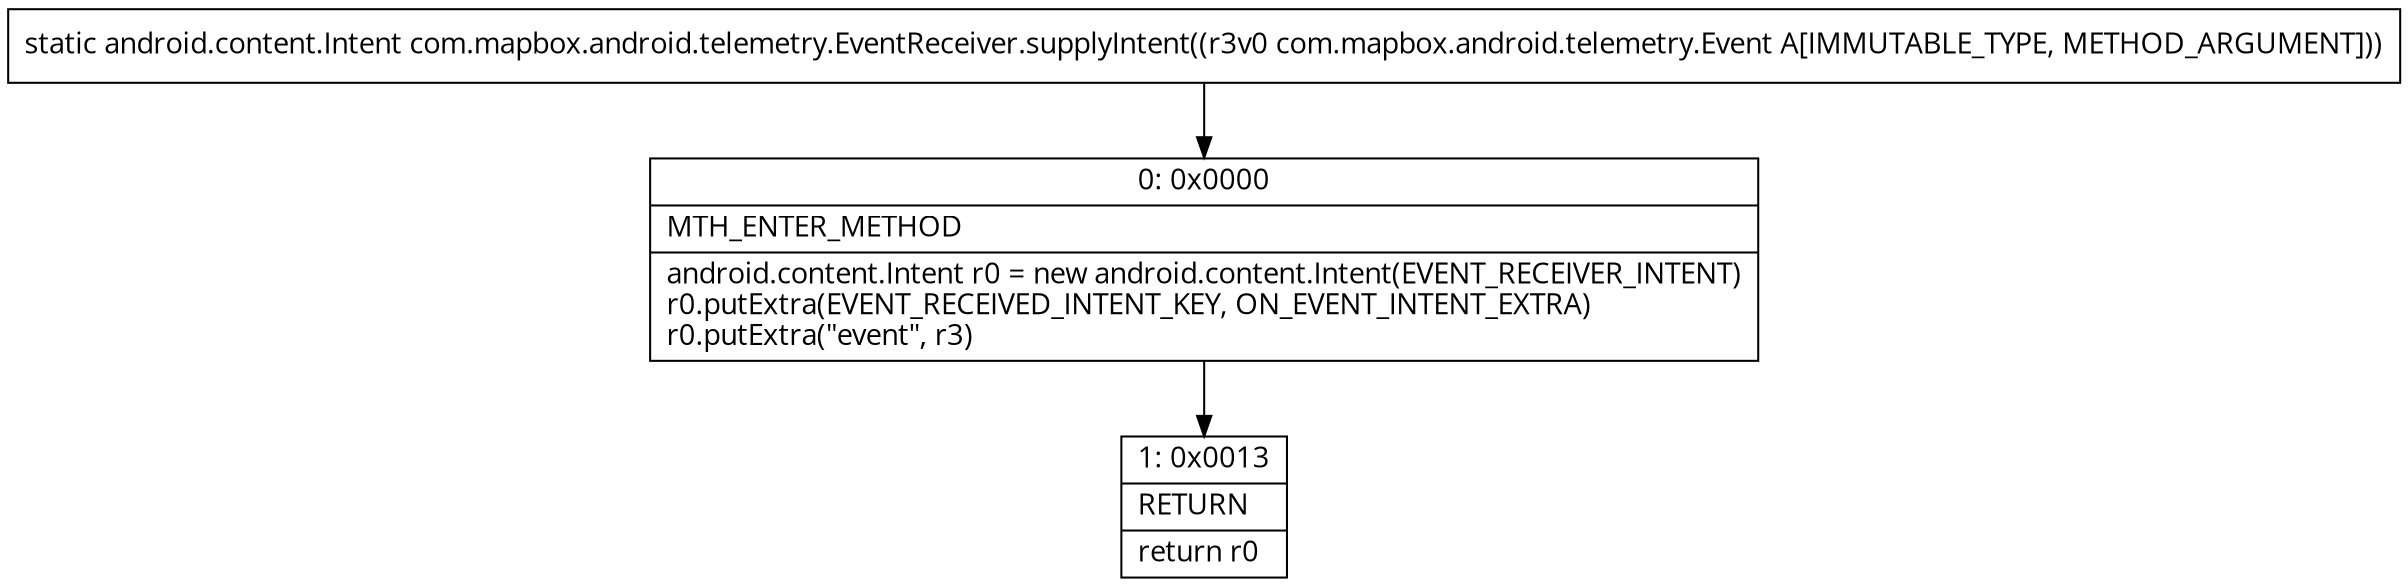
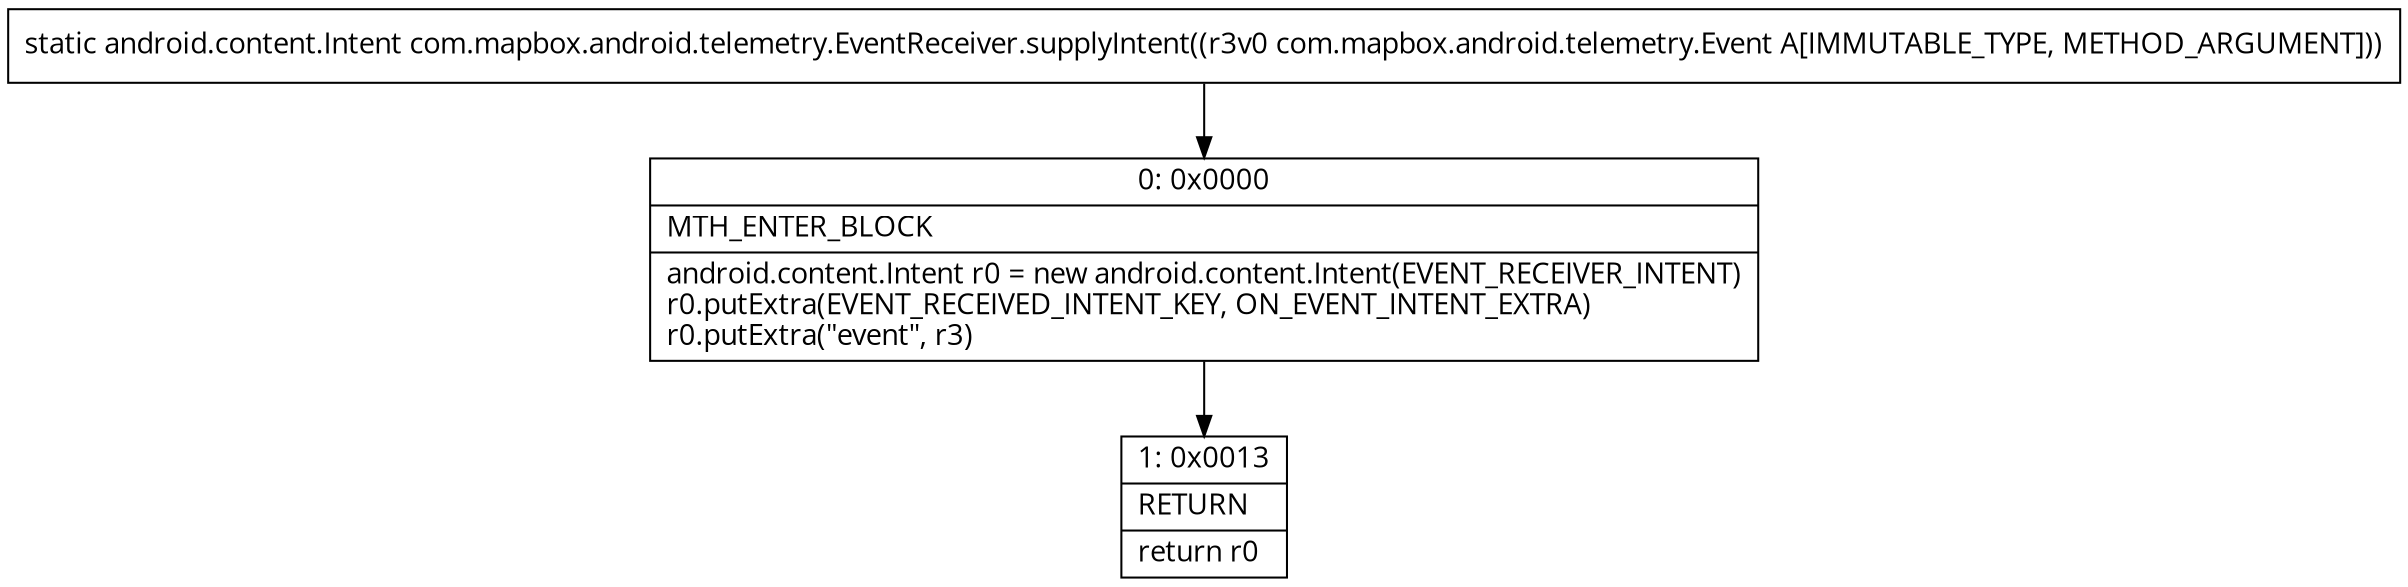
(815, 228) -> (799, 228)
